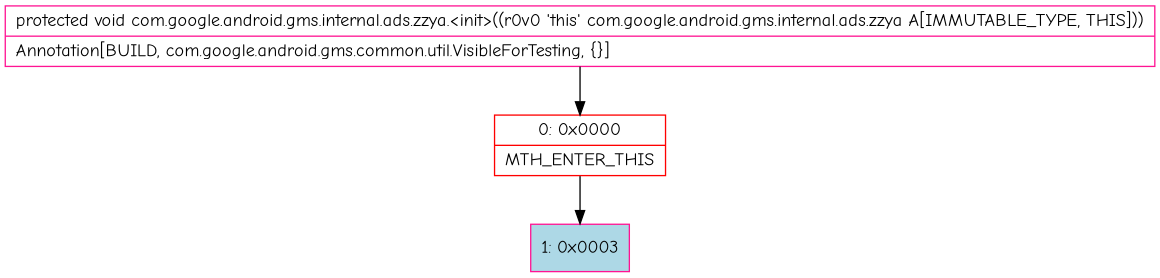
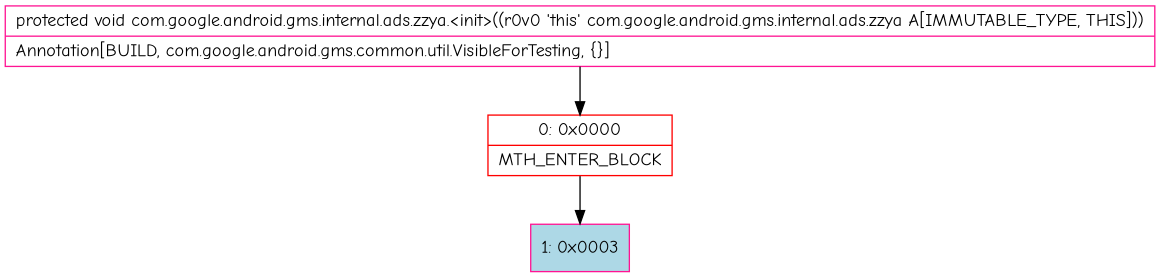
(580, 160) -> (580, 160)
